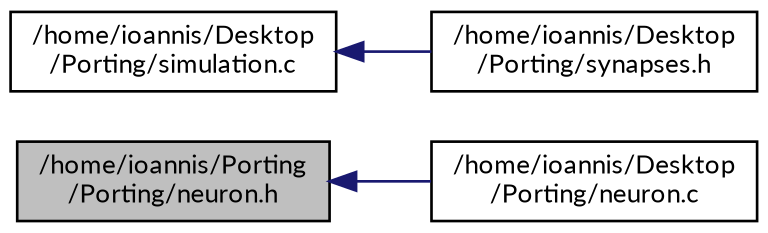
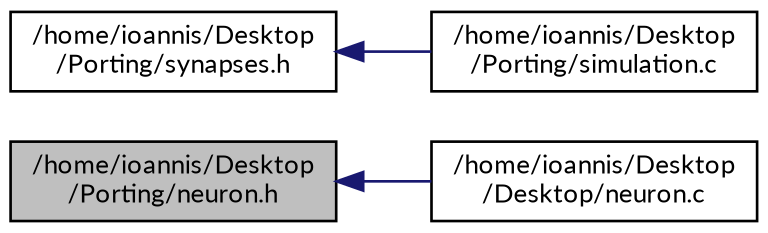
(397, 52) -> (397, 52)
(173, 181) -> (173, 181)
(594, 181) -> (594, 181)
